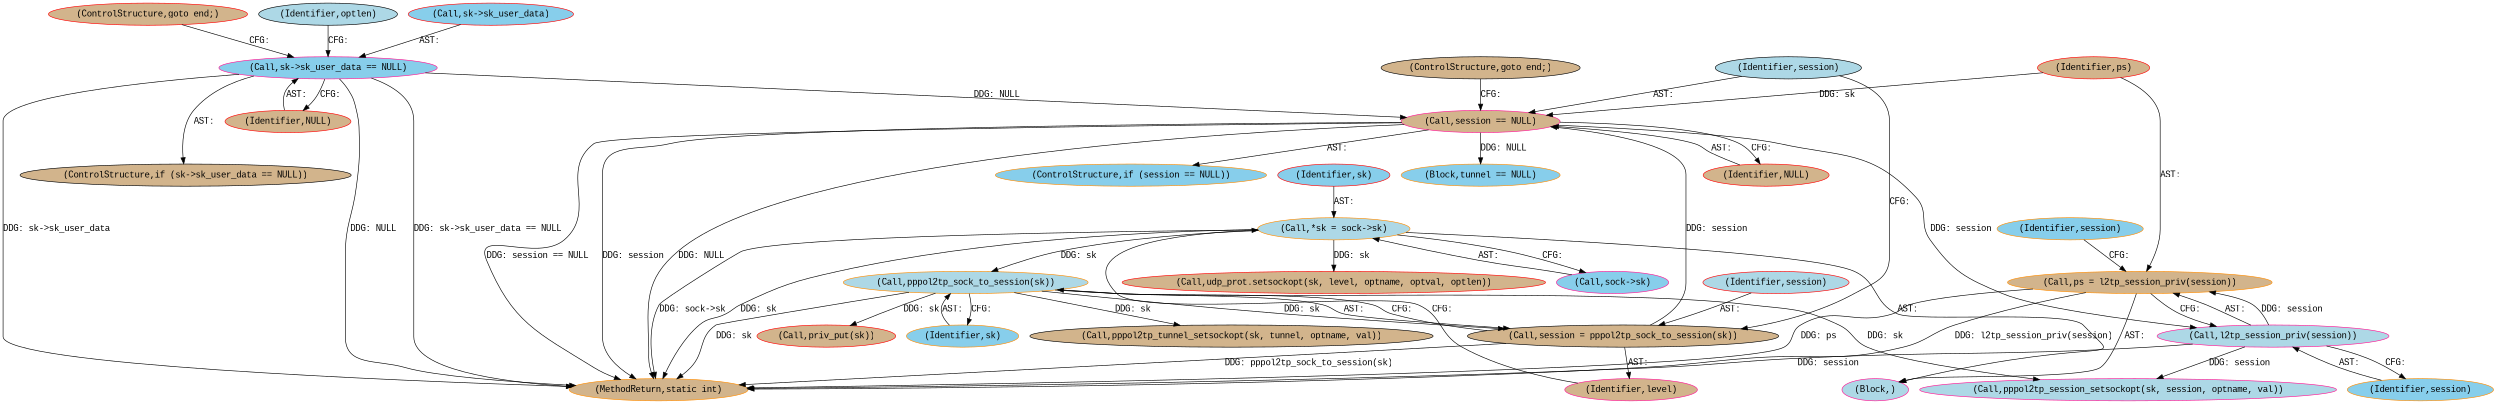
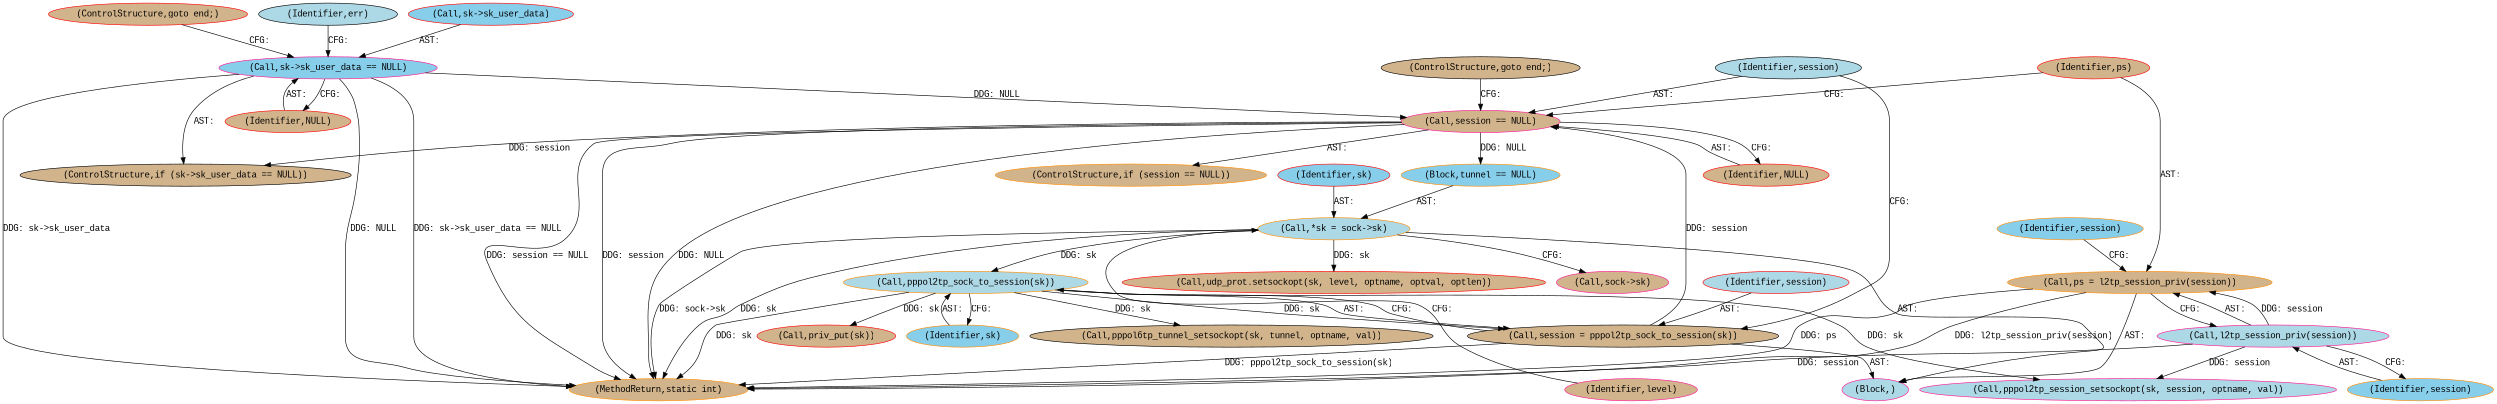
(328, 14) -> (328, 14)
(1837, 95) -> (1837, 95)
(1131, 175) -> (1131, 175)
(1899, 181) -> (581, 140)
(1475, 260) -> (1410, 201)
(1613, 282) -> (1613, 282)
(1231, 336) -> (1231, 336)
(1627, 360) -> (1806, 350)
